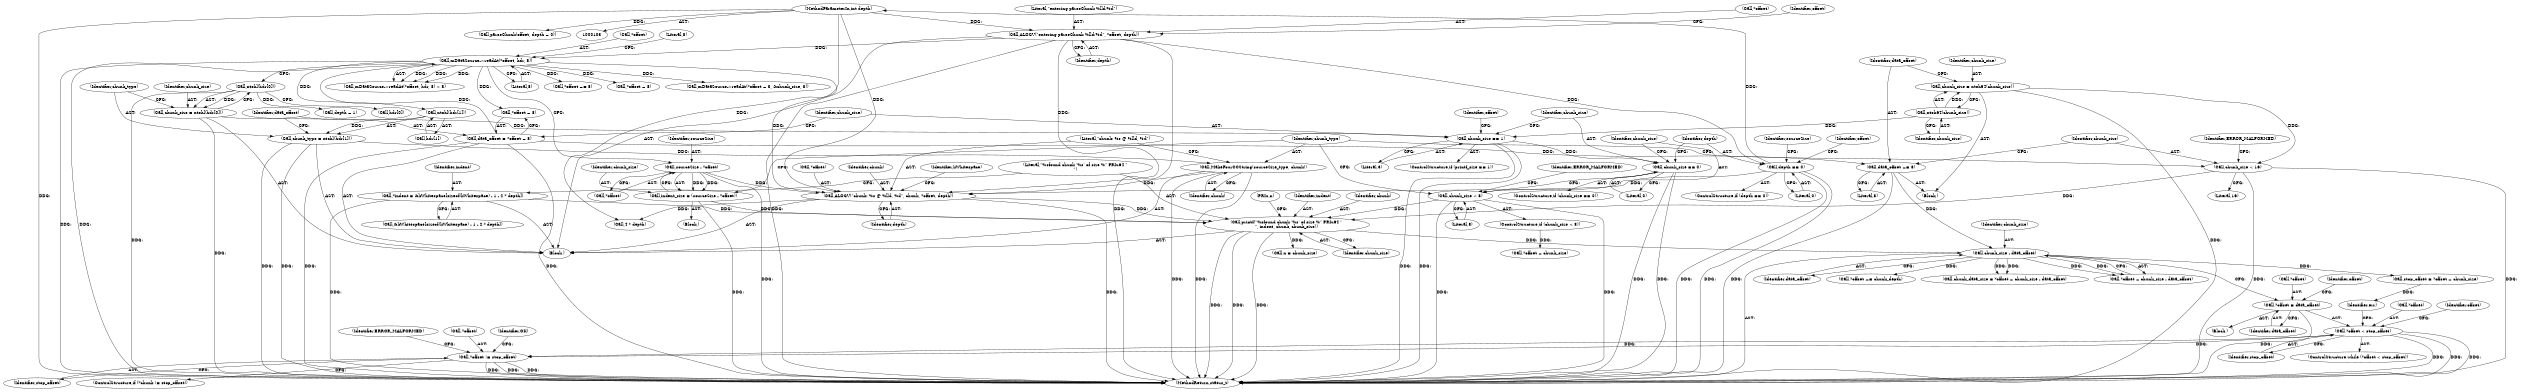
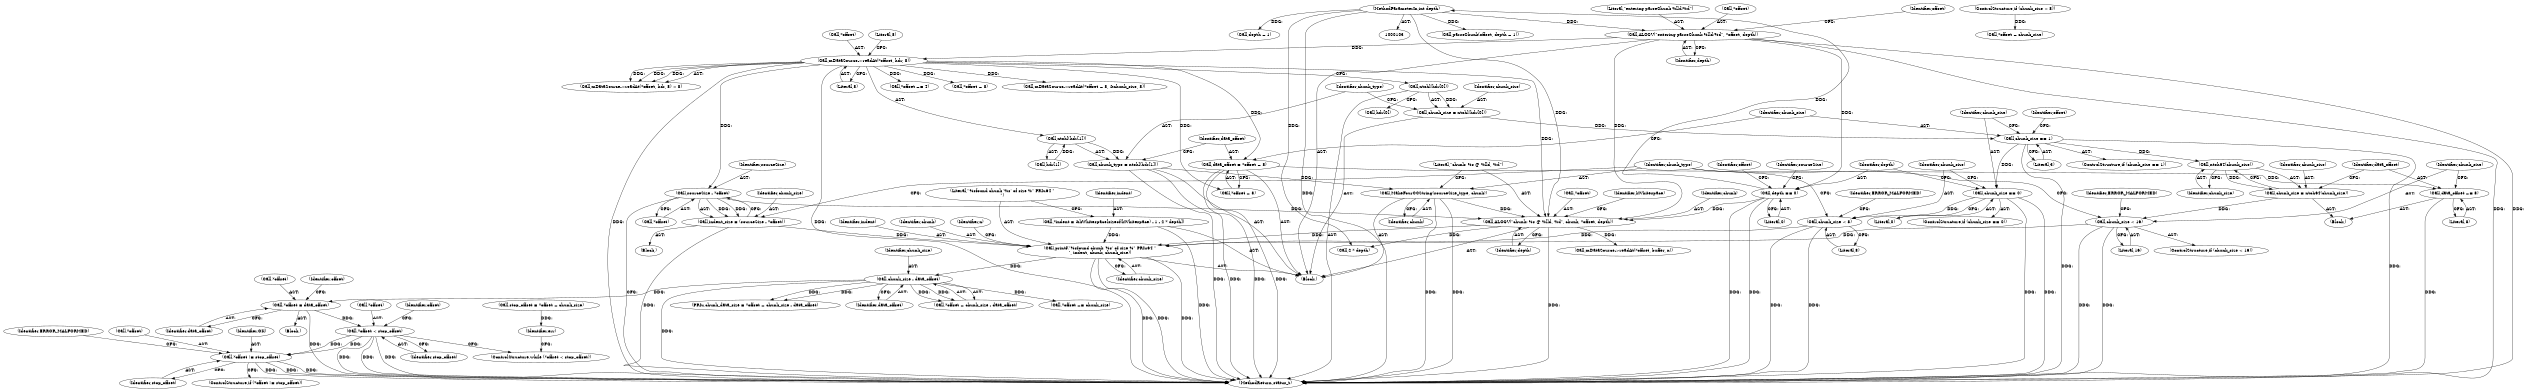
(518, 35) -> (1480, 35)
(306, 87) -> (901, 100)
(573, 87) -> (910, 87)
(331, 97) -> (1188, 73)
(234, 104) -> none
(285, 107) -> (1309, 13)
(560, 113) -> (727, 126)
(433, 126) -> (1069, 152)
(1716, 128) -> (2125, 152)
(1452, 167) -> (2124, 165)
(1575, 183) -> (1954, 209)
(1265, 196) -> (970, 222)
(1732, 196) -> none
(1496, 209) -> none
(1935, 218) -> none
(443, 225) -> none
(630, 225) -> (1354, 251)
none -> (2131, 237)
(138, 240) -> (1333, 235)
none -> (1624, 251)
none -> (2211, 251)
(1295, 253) -> none
(2219, 263) -> none
(2122, 266) -> (962, 292)
(768, 279) -> (633, 292)
(1871, 279) -> (1081, 305)
(2005, 279) -> (755, 305)
(2241, 279) -> (660, 292)
(2362, 317) -> (541, 343)
(1751, 318) -> (668, 331)
(2338, 318) -> (349, 318)
(508, 344) -> (257, 344)
(2366, 344) -> (474, 344)
(260, 372) -> none
(1895, 374) -> none
(140, 383) -> (256, 383)
